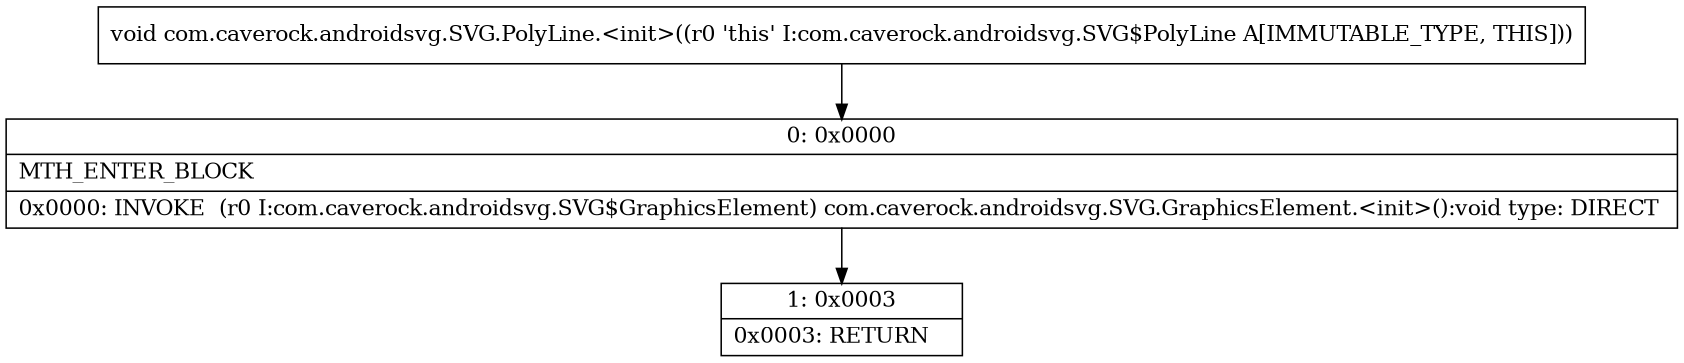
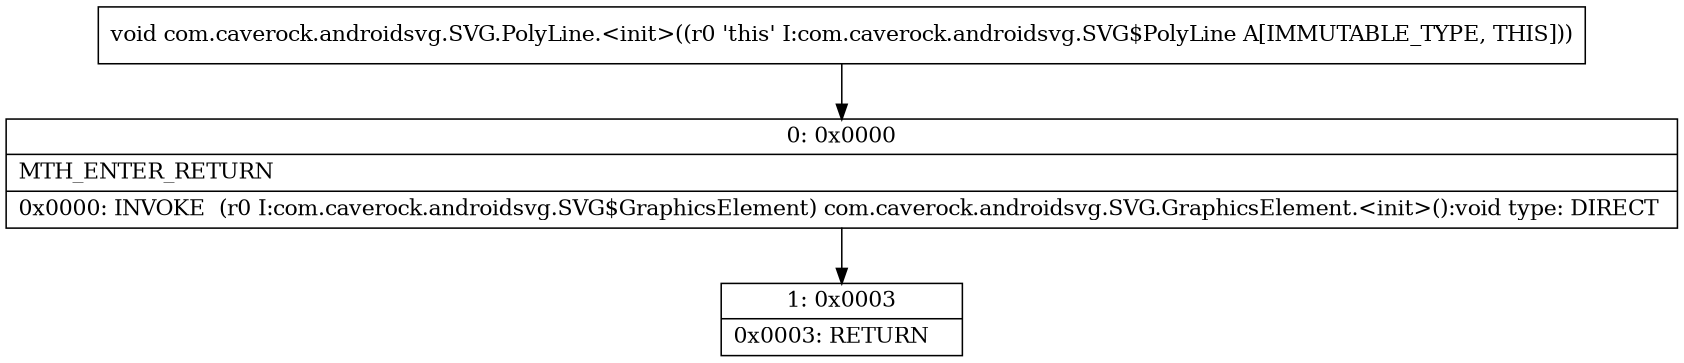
(137, 172) -> (146, 172)
